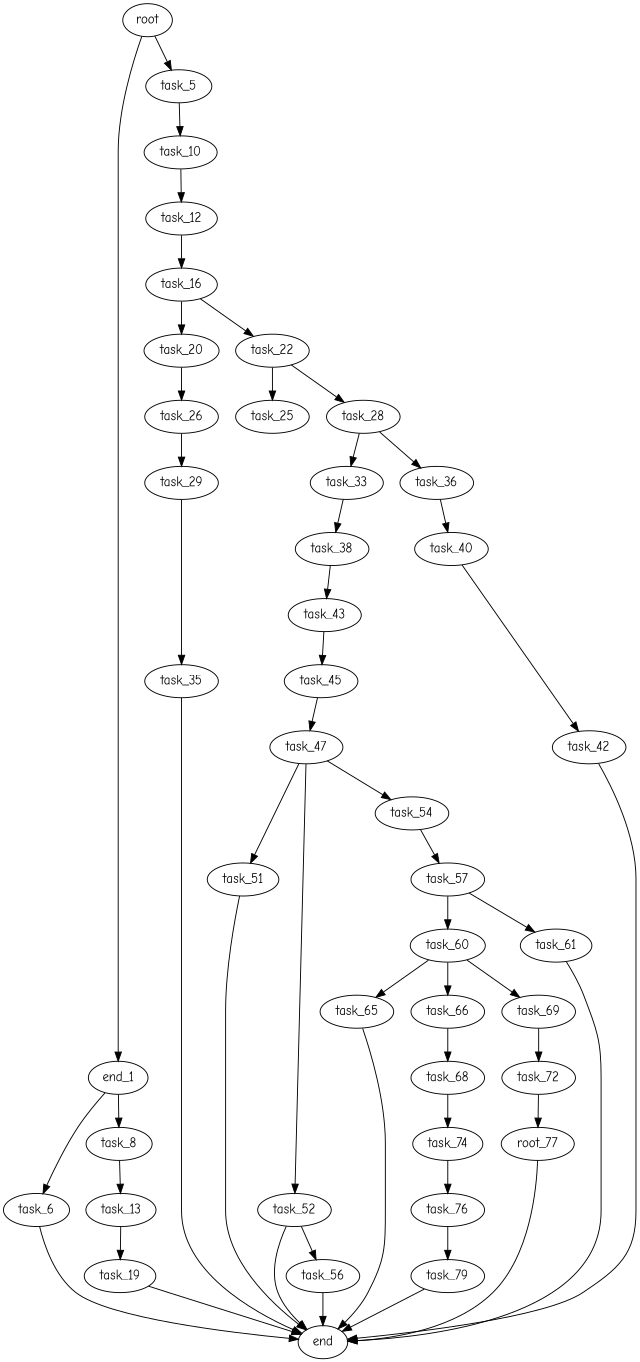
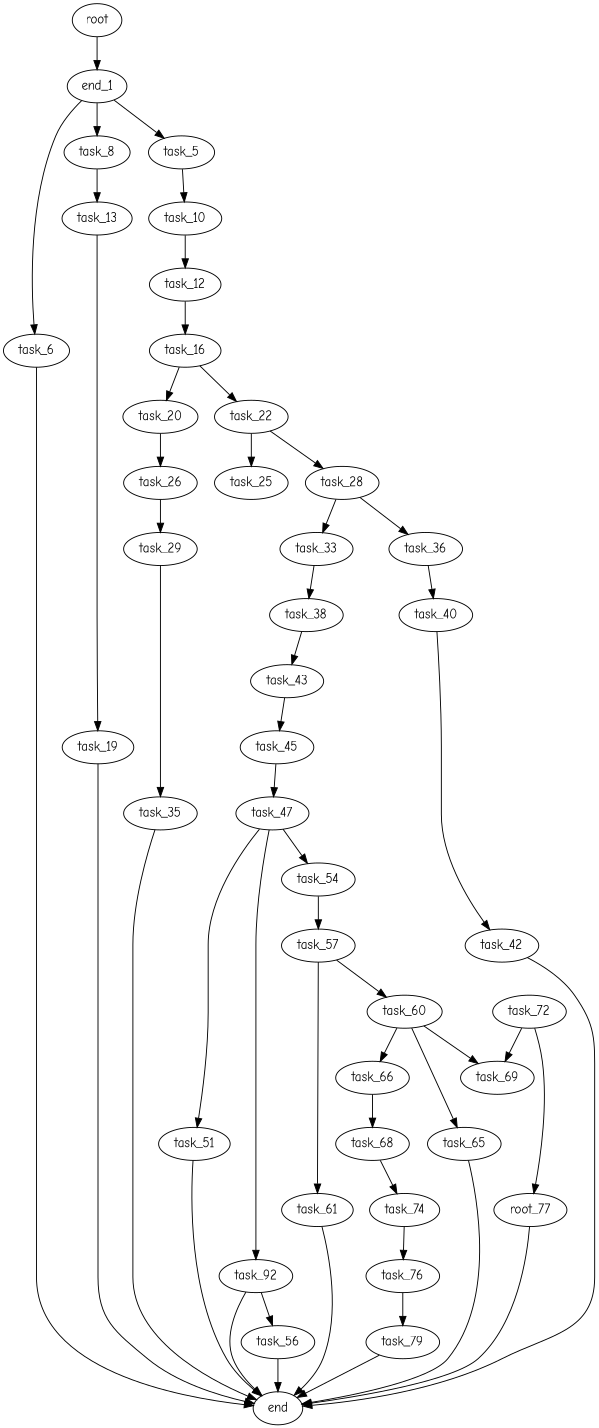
(161, 49) -> (135, 116)
(539, 1040) -> (515, 1041)
(294, 1210) -> (256, 1276)
